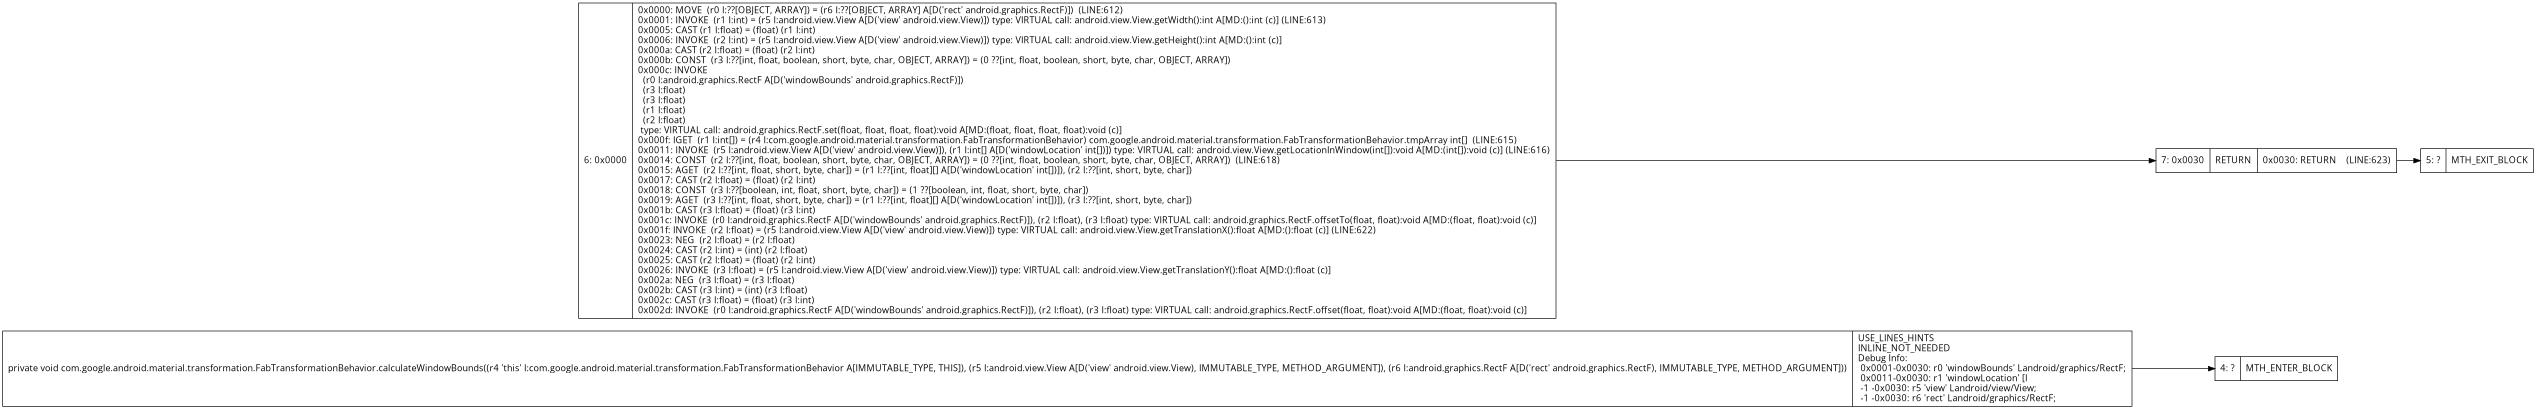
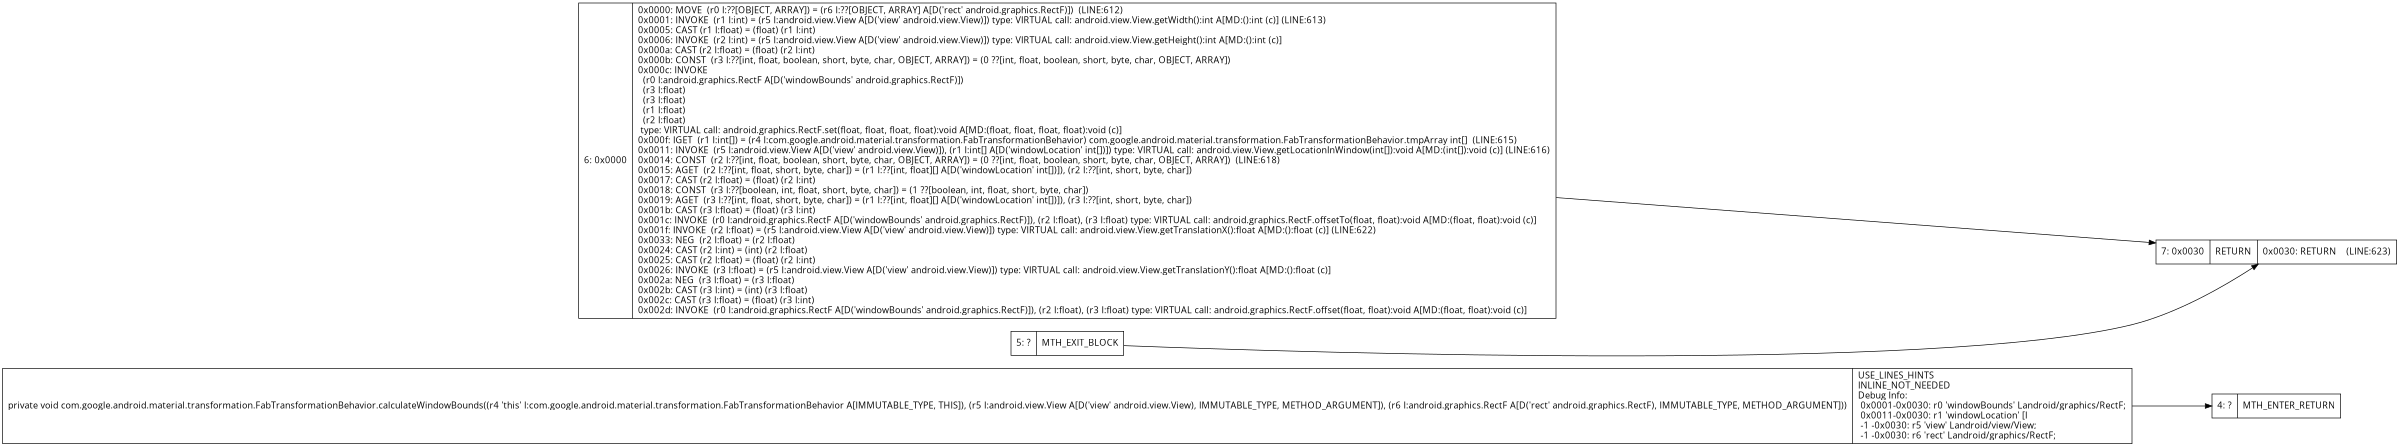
(2405, 161) -> (1696, 355)
(718, 240) -> (718, 240)
(2289, 368) -> (2289, 406)
